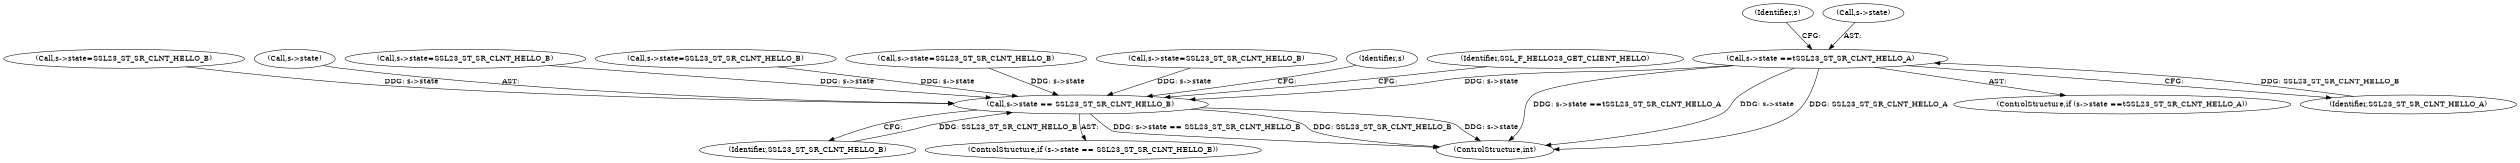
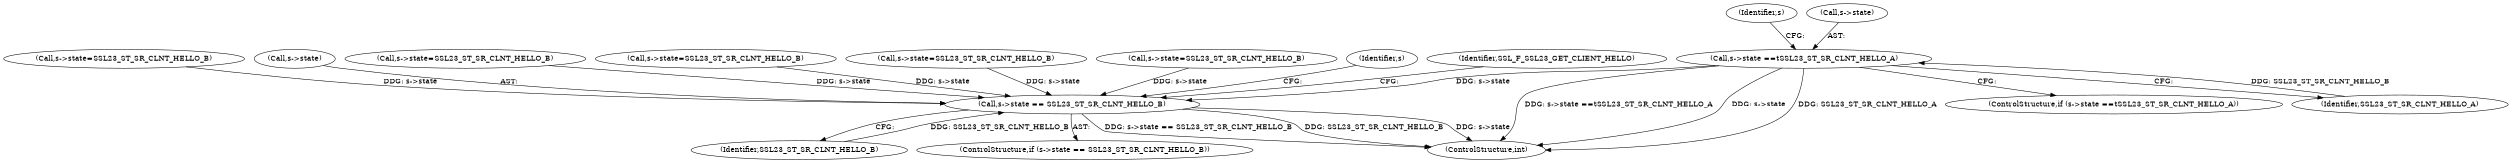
(1555, 59) -> (1547, 59)
(1999, 82) -> (1988, 82)
